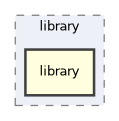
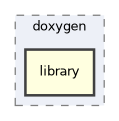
(60, 27) -> (60, 27)
